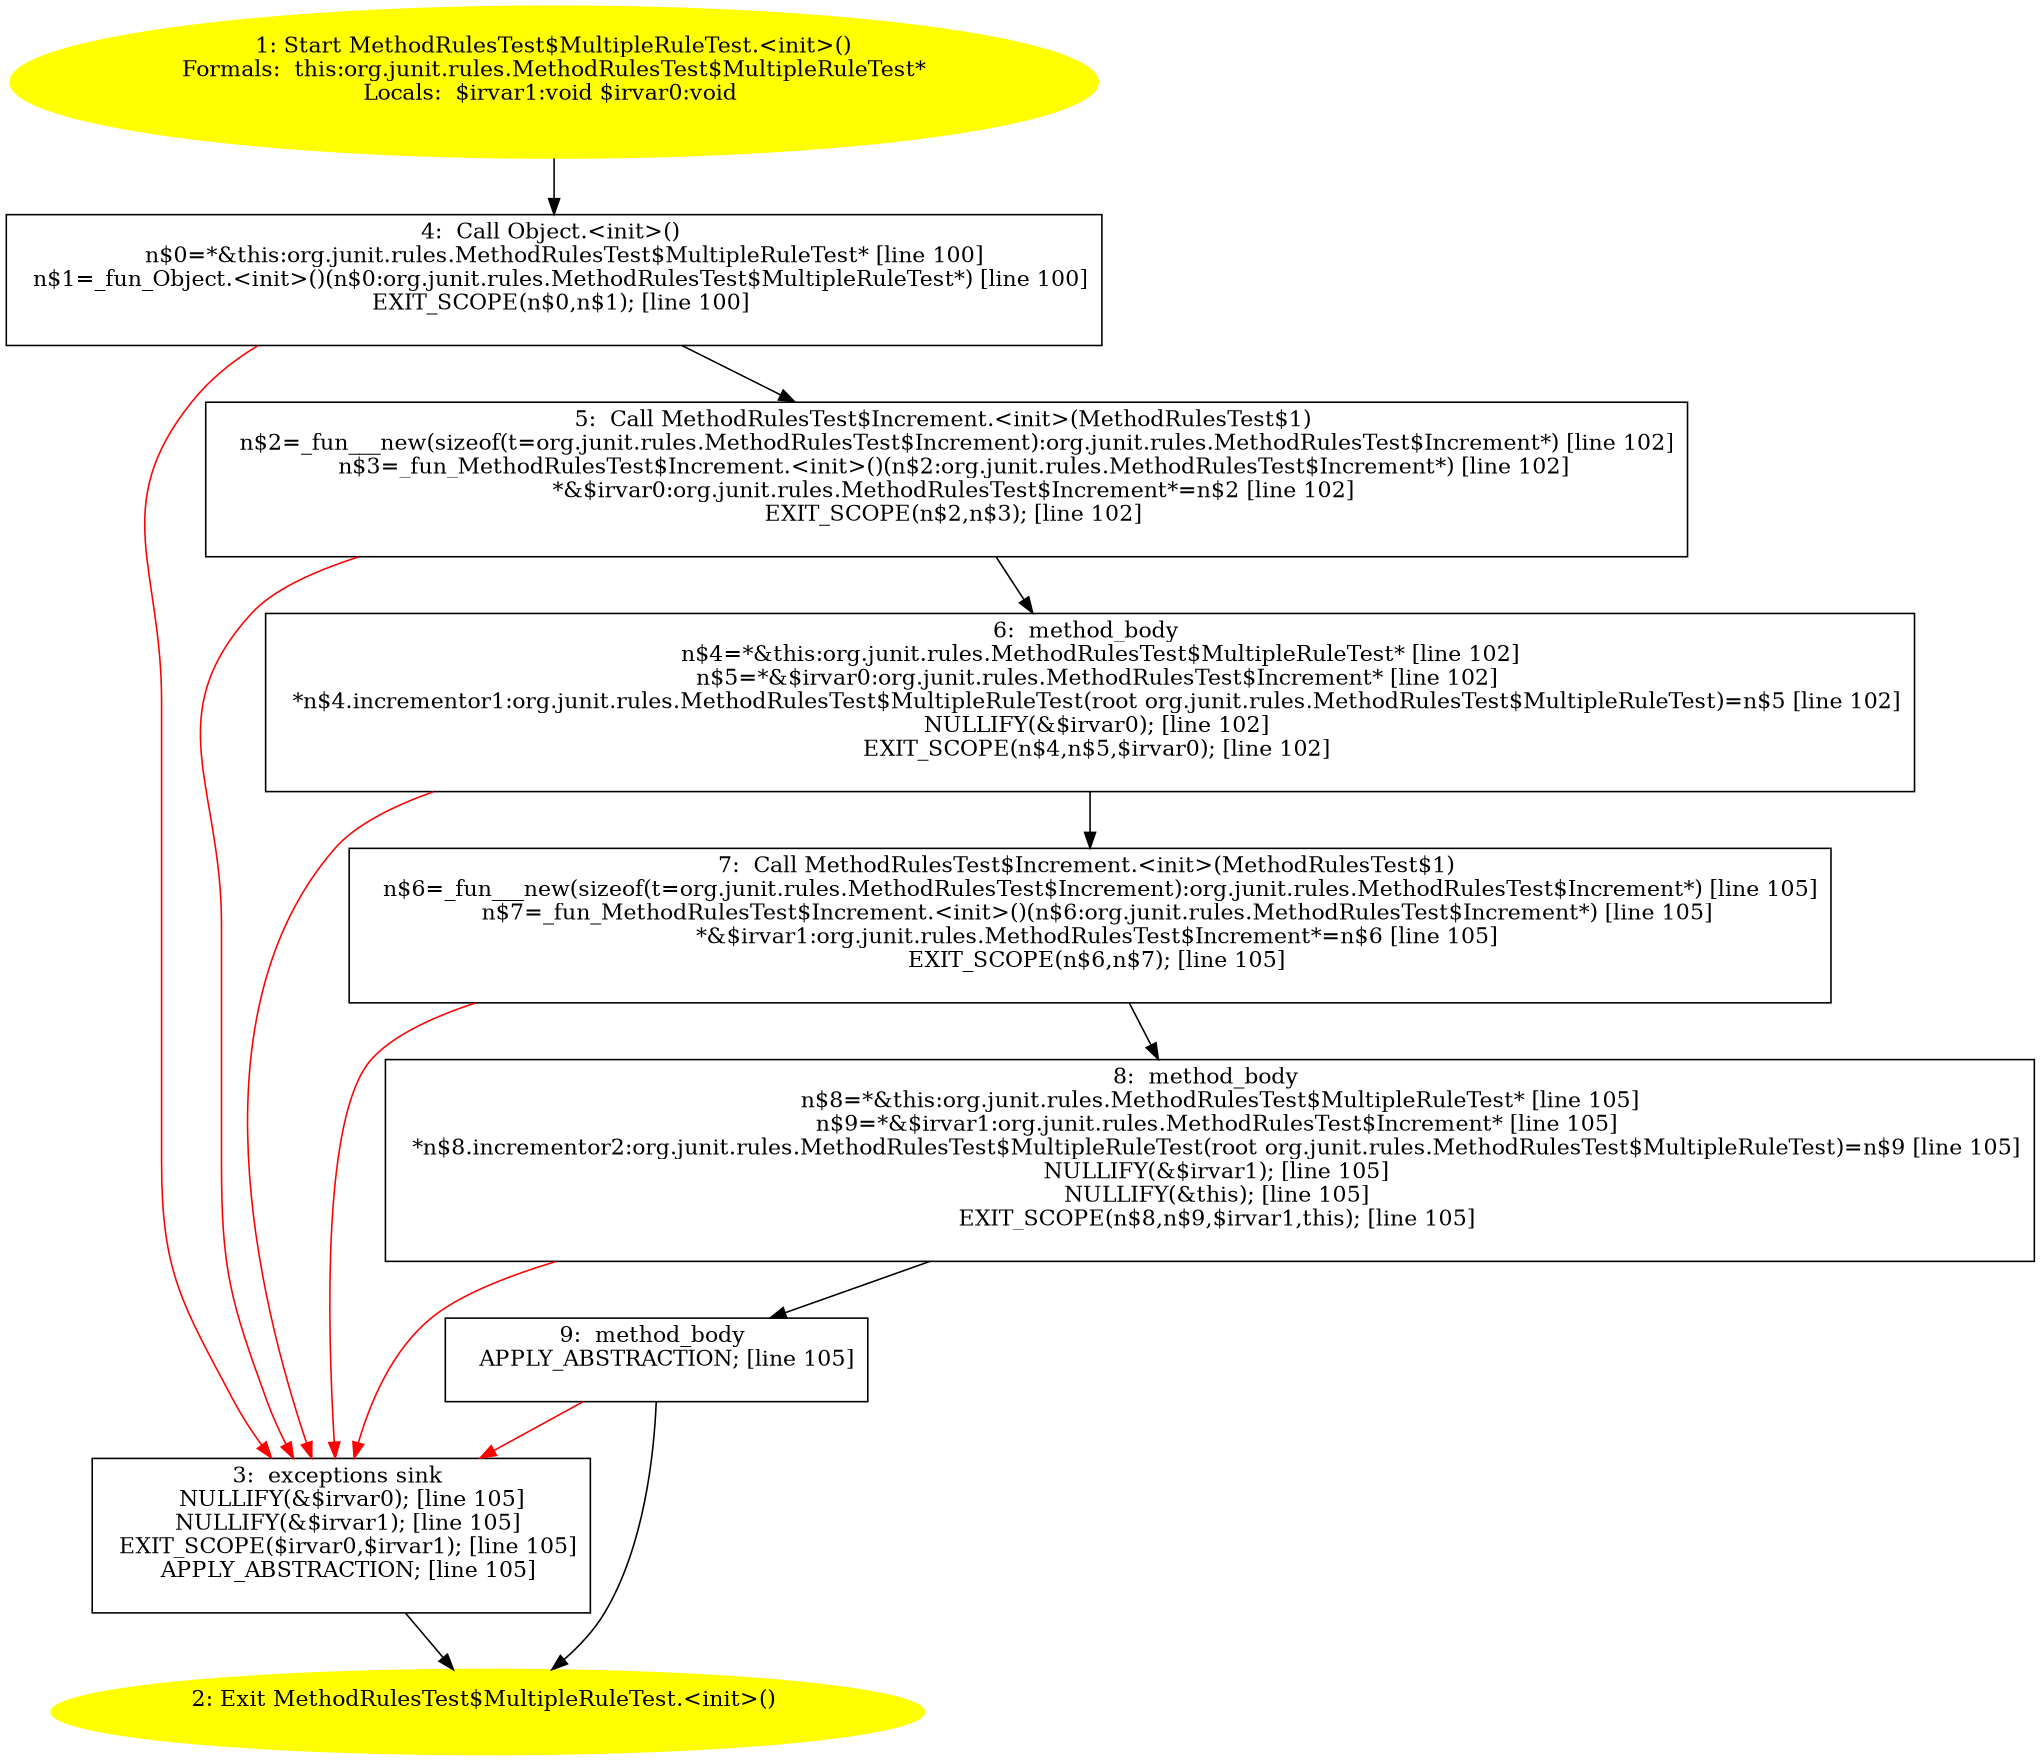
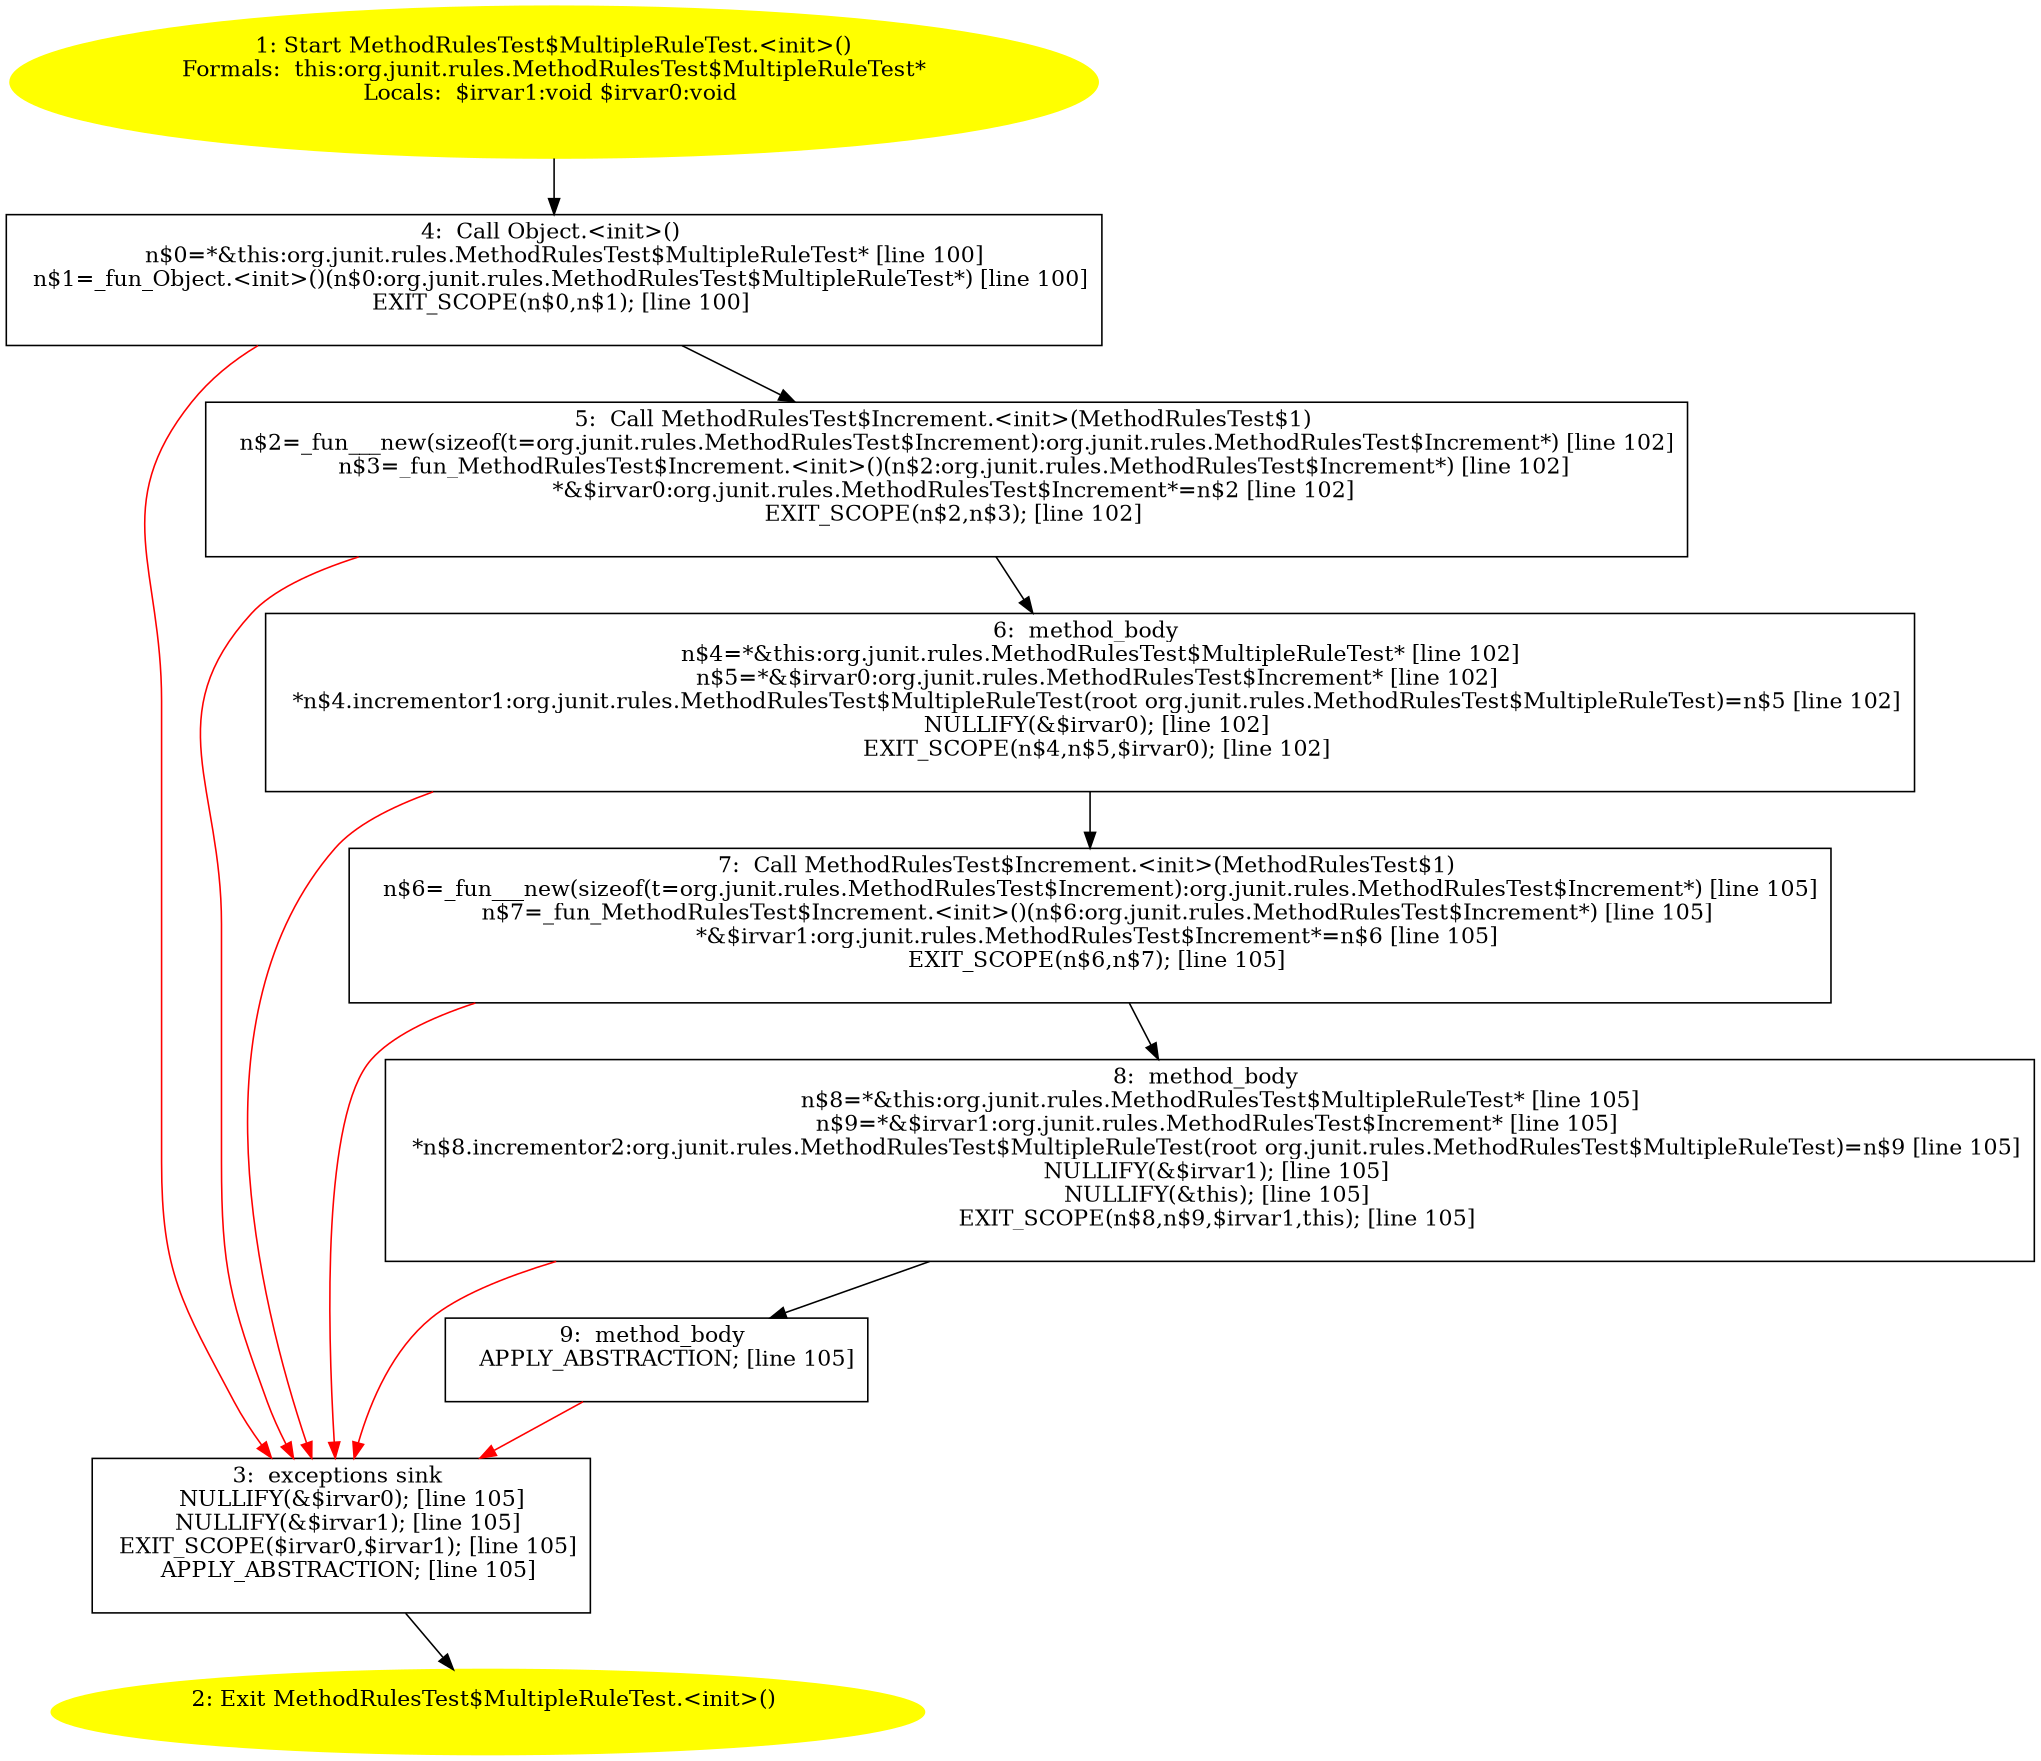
(635, 1540) -> none
